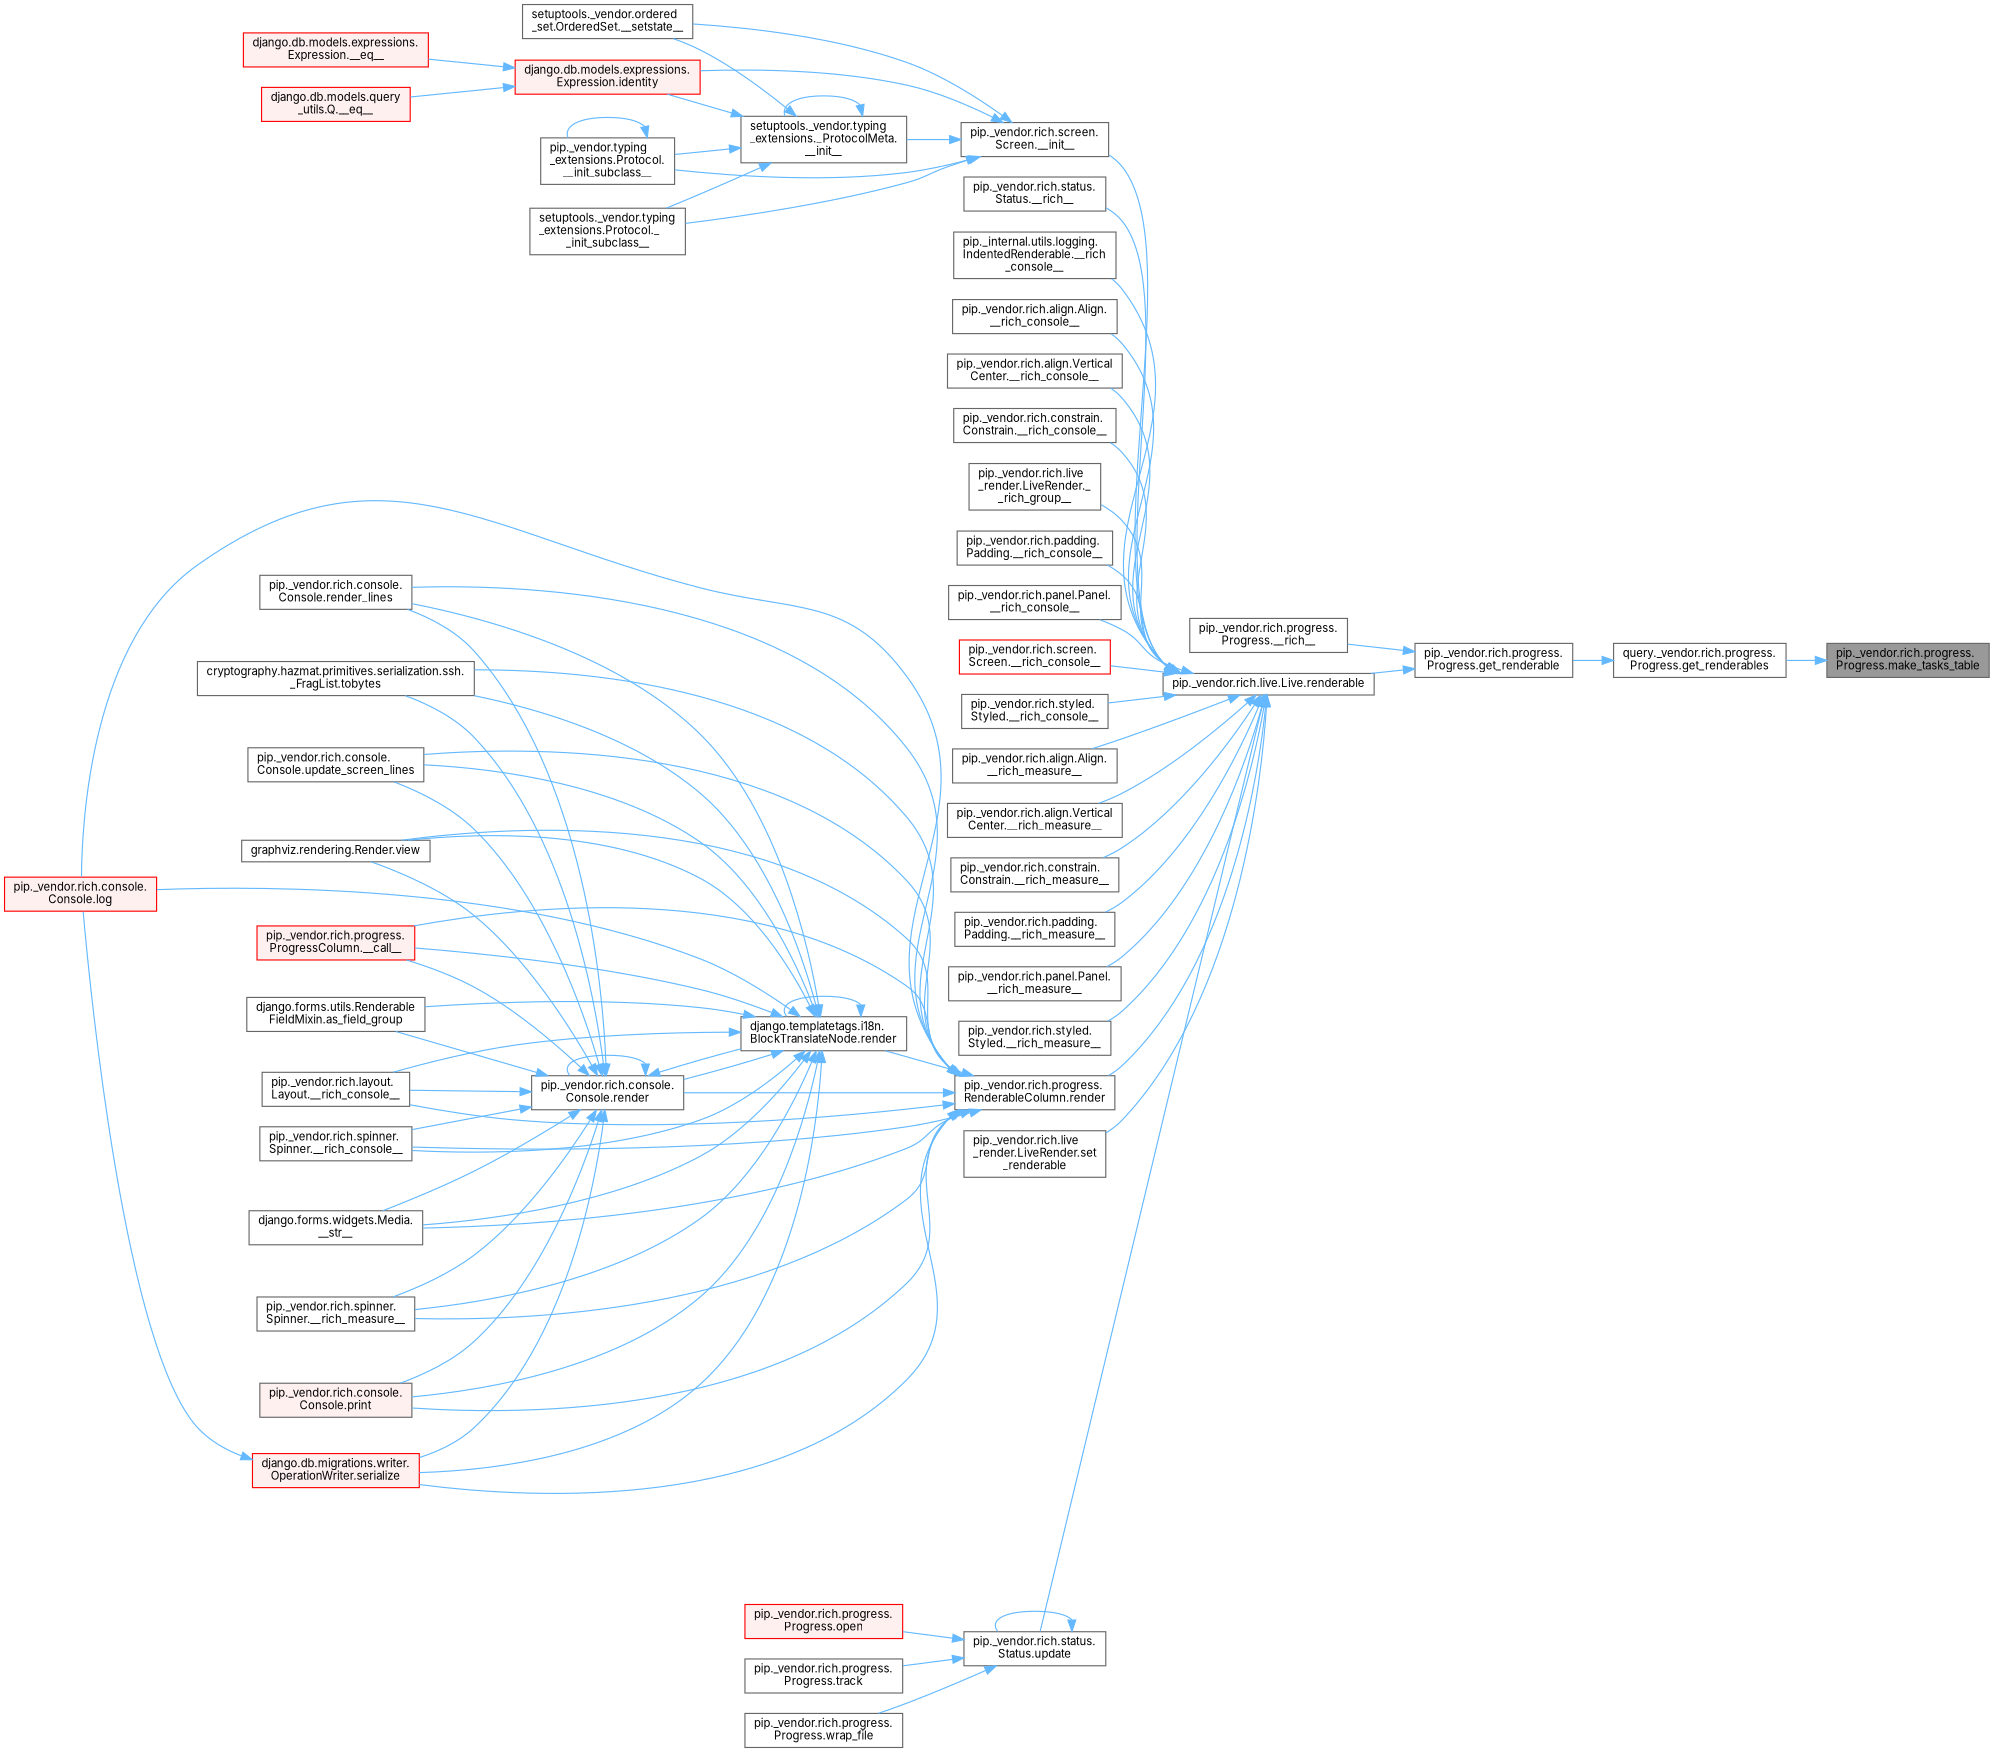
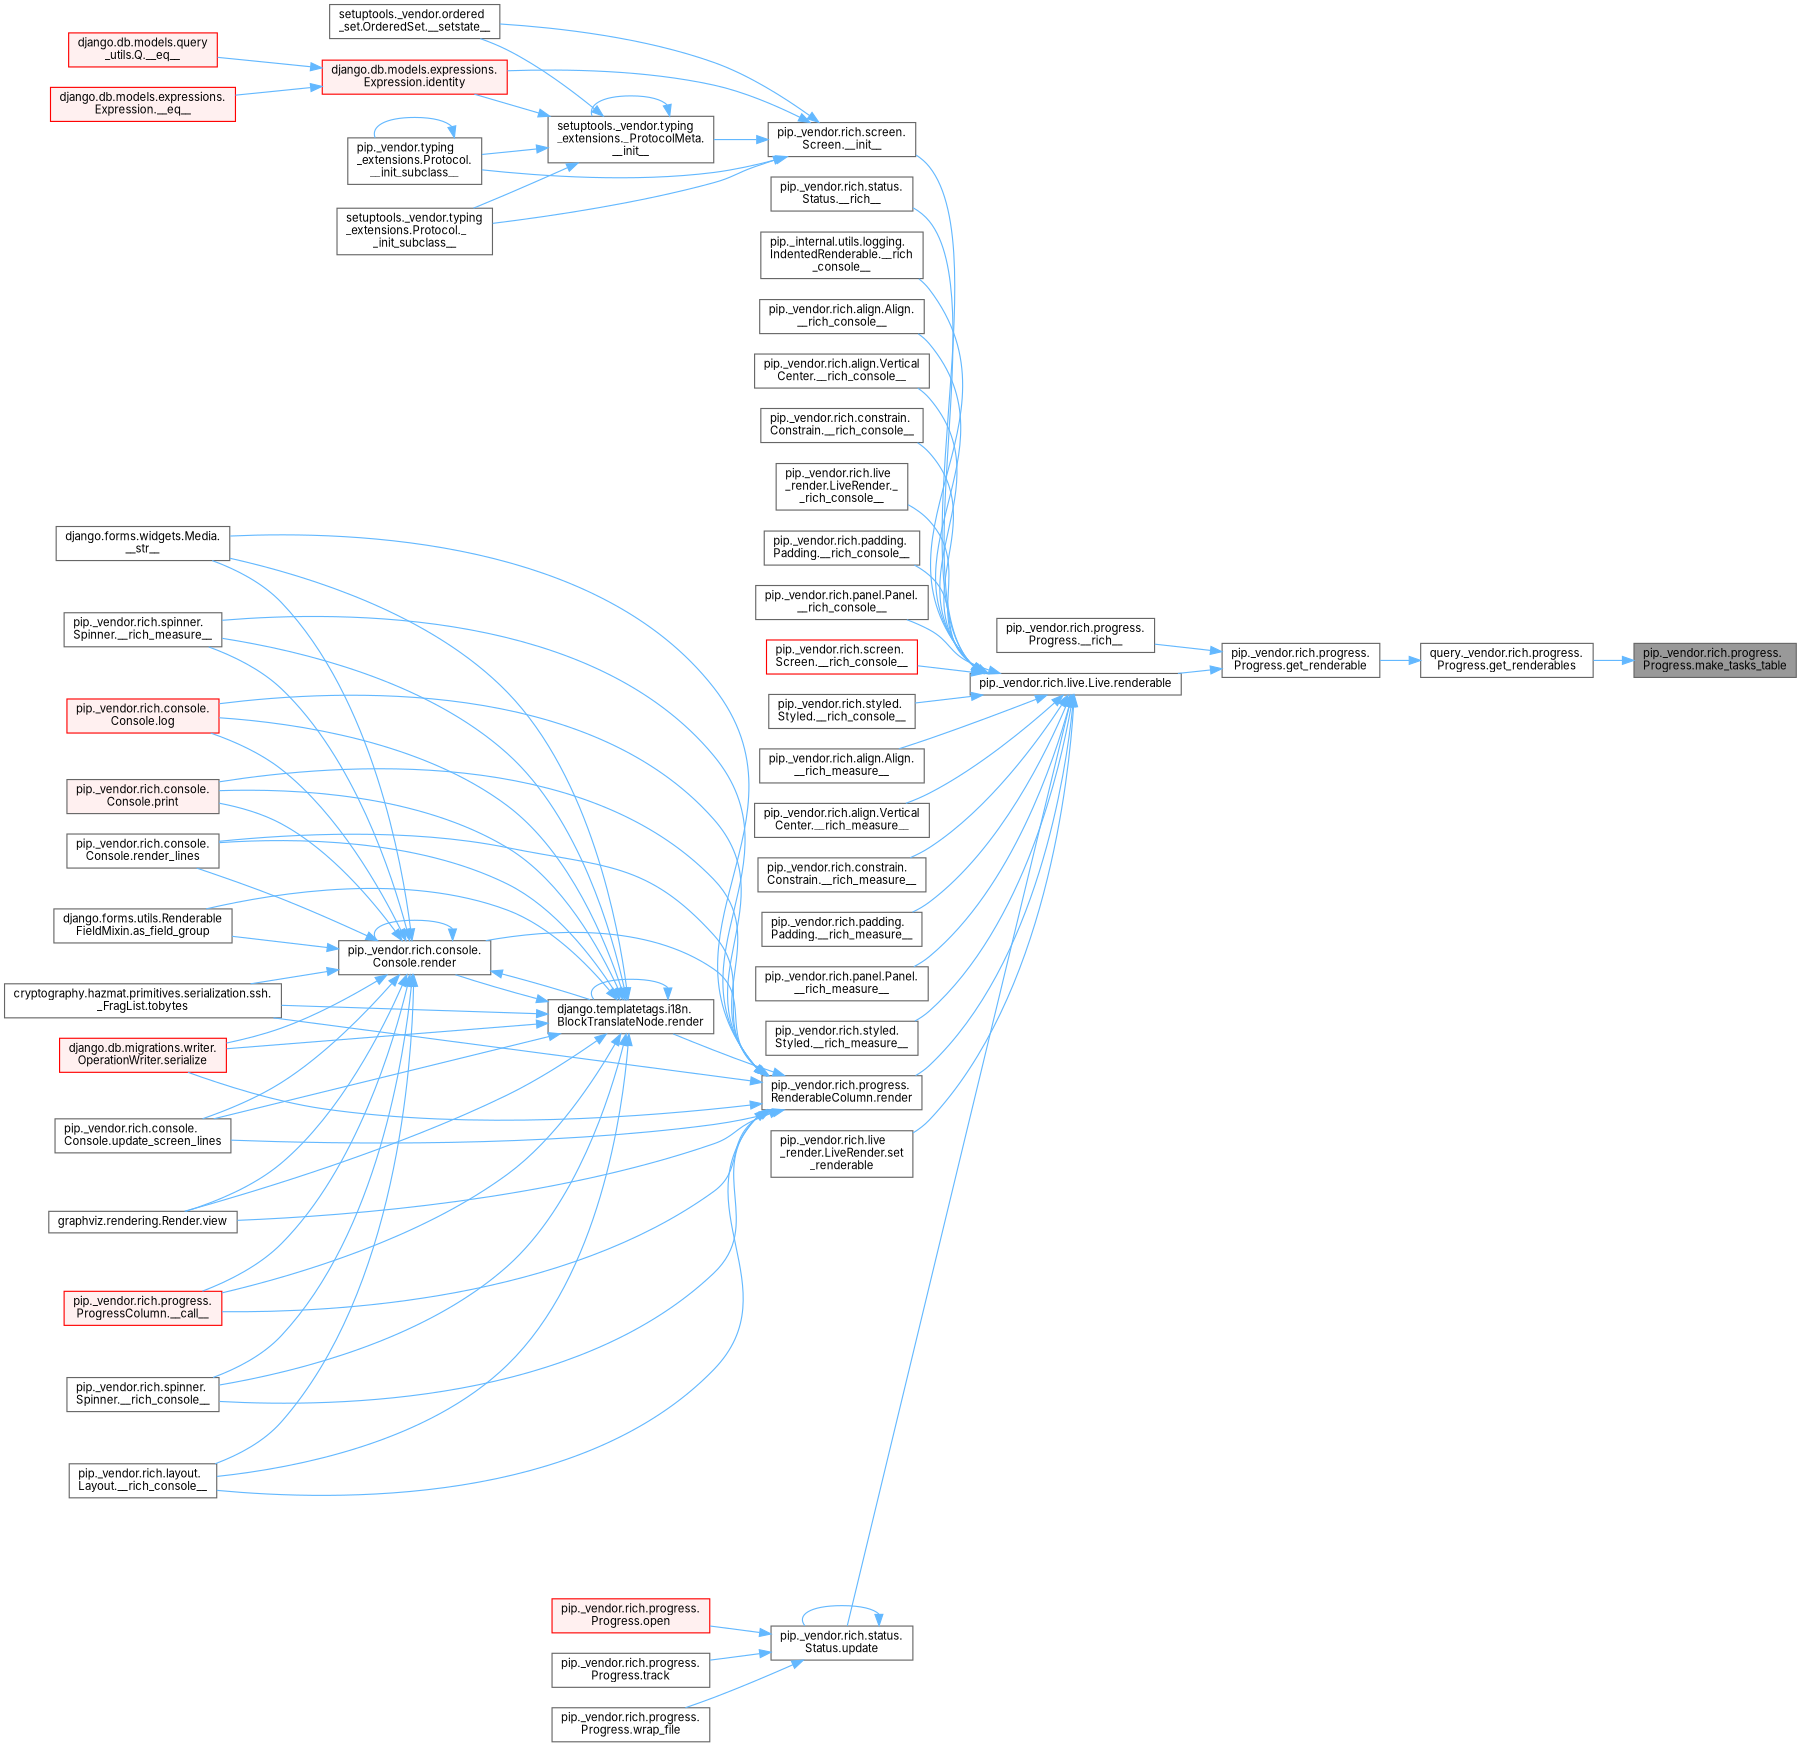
(1035, 487) -> (842, 487)
(122, 1202) -> (325, 812)
